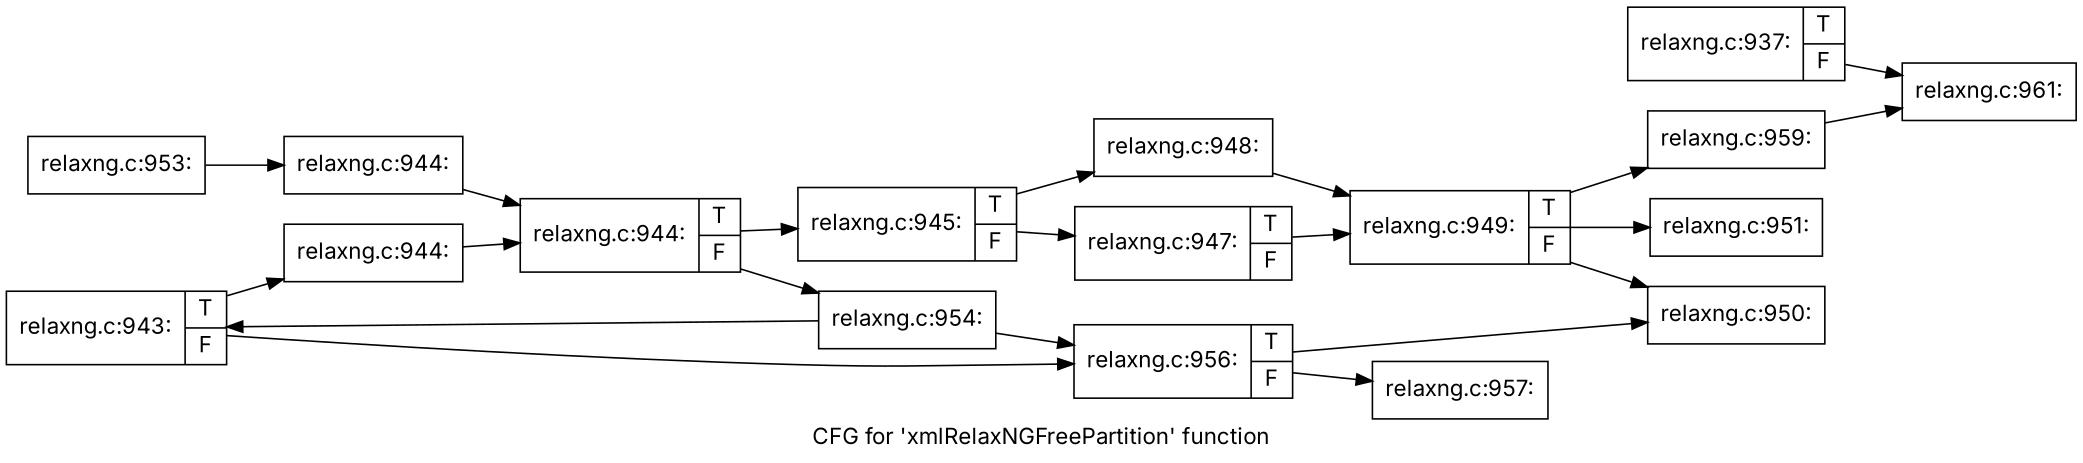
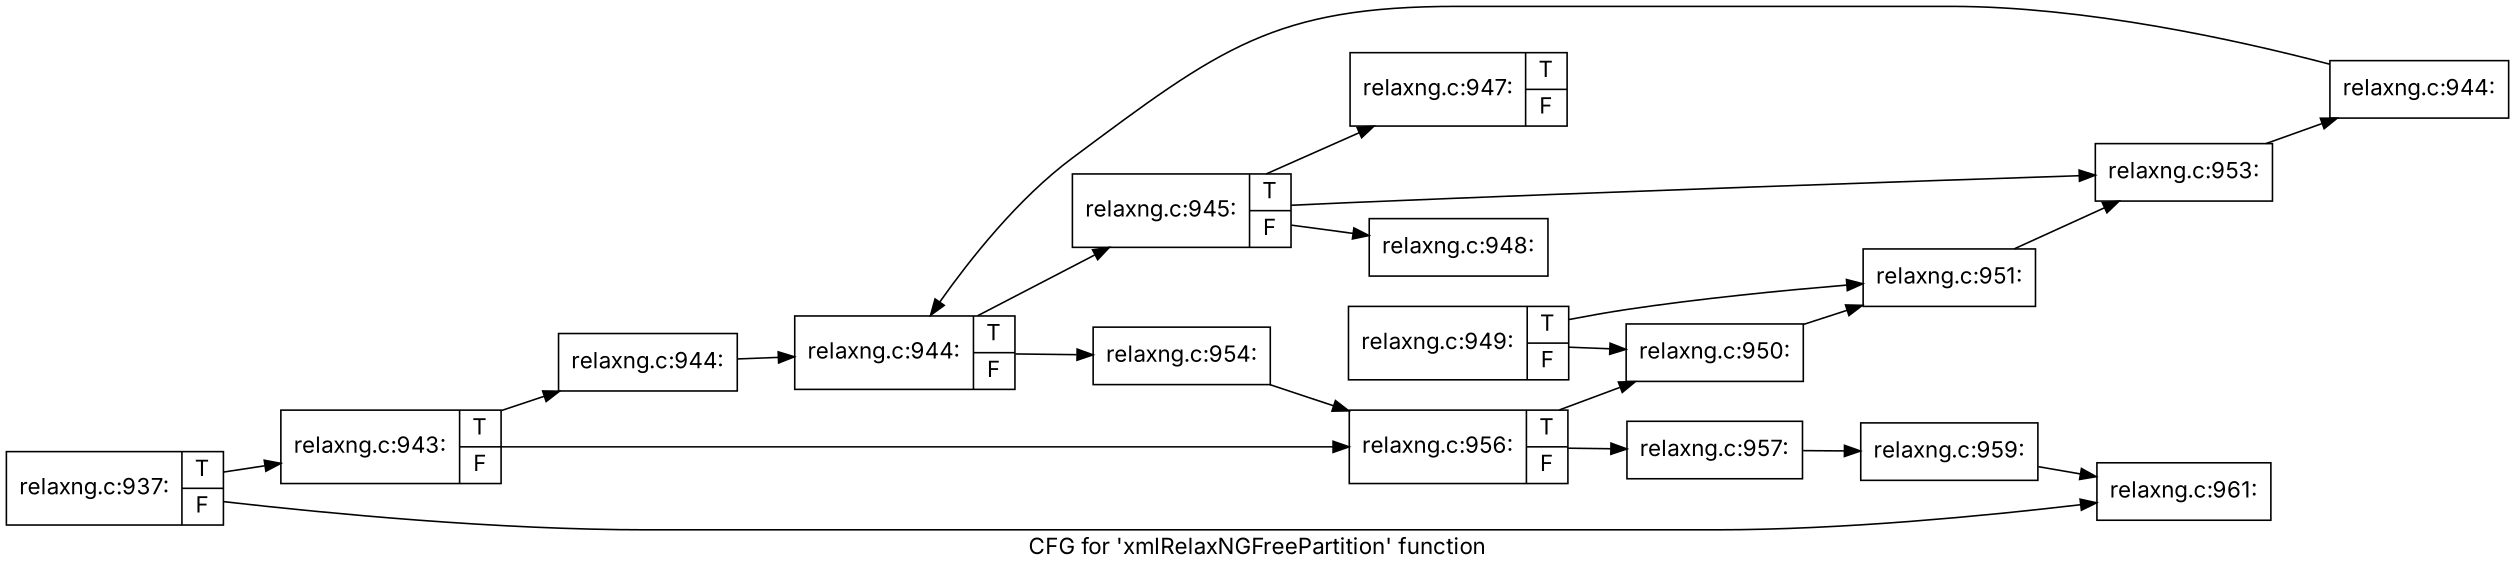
(1304, 182) -> none
(1601, 183) -> (1824, 451)
none -> (1685, 189)
none -> (2059, 228)
(1313, 236) -> none
none -> (1825, 317)
(531, 324) -> (244, 469)
